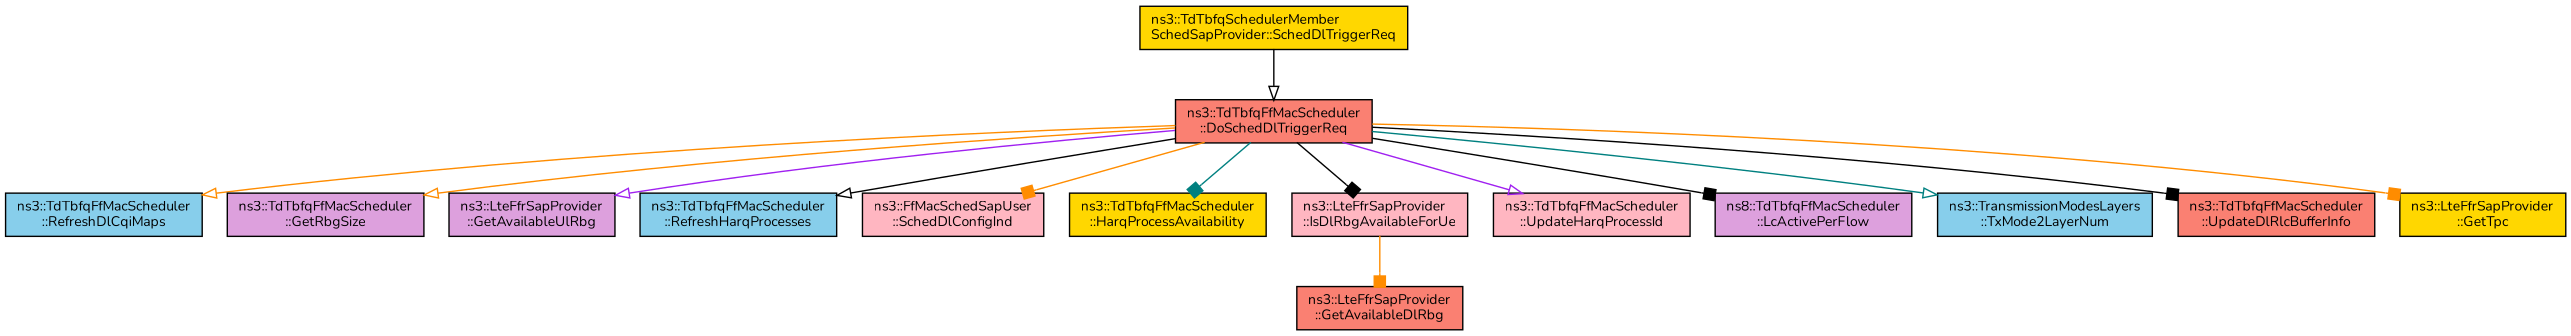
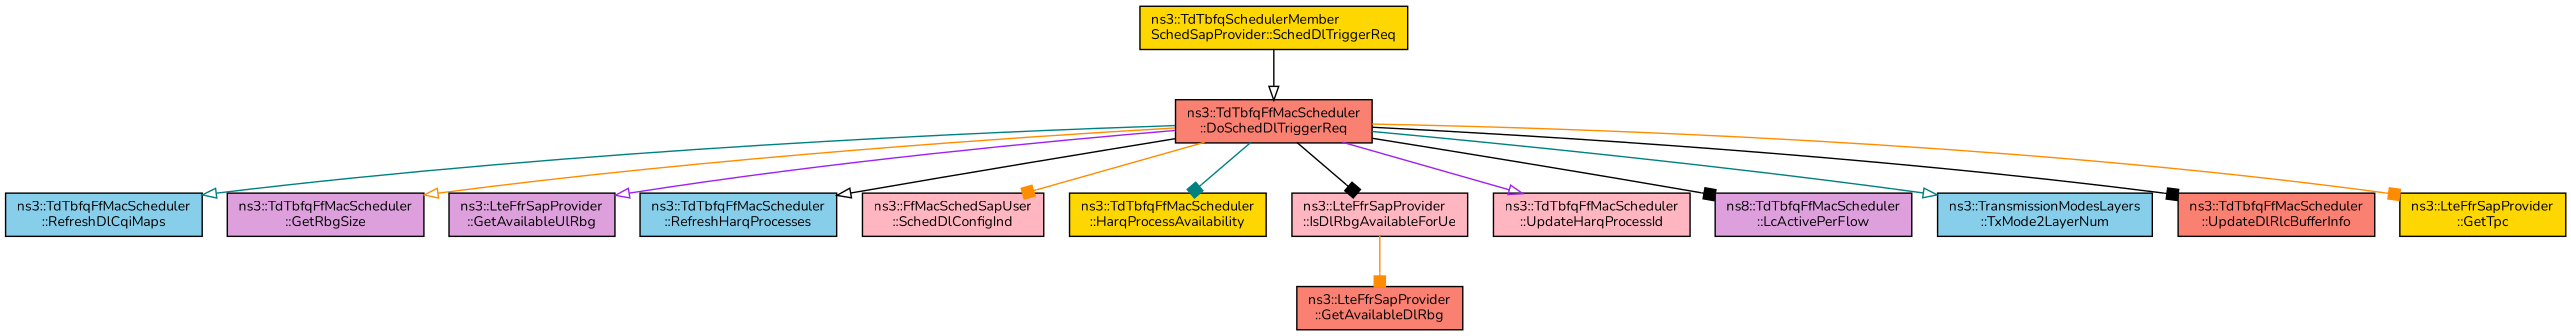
(695, 150) -> (695, 150)
